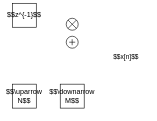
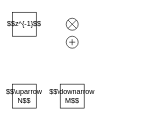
(24, 15) -> (24, 24)
(126, 57) -> none
